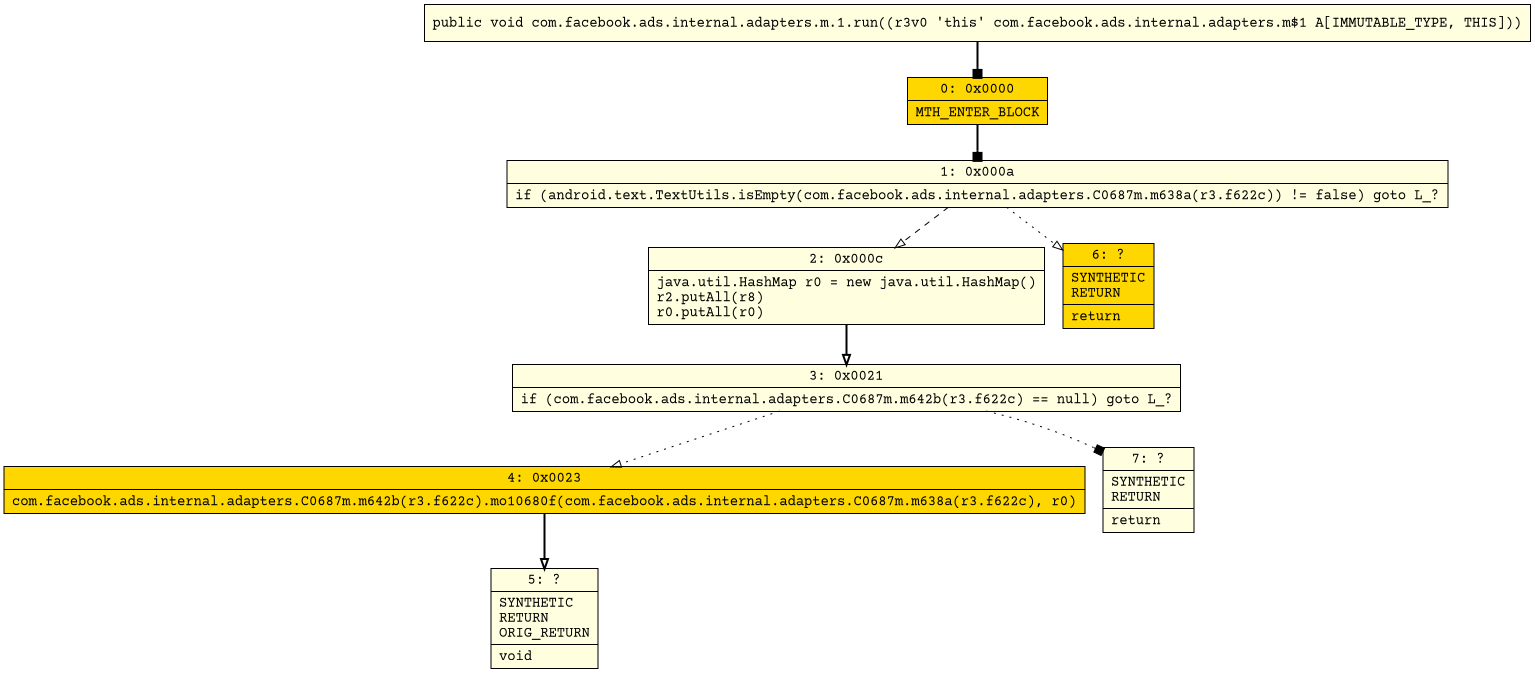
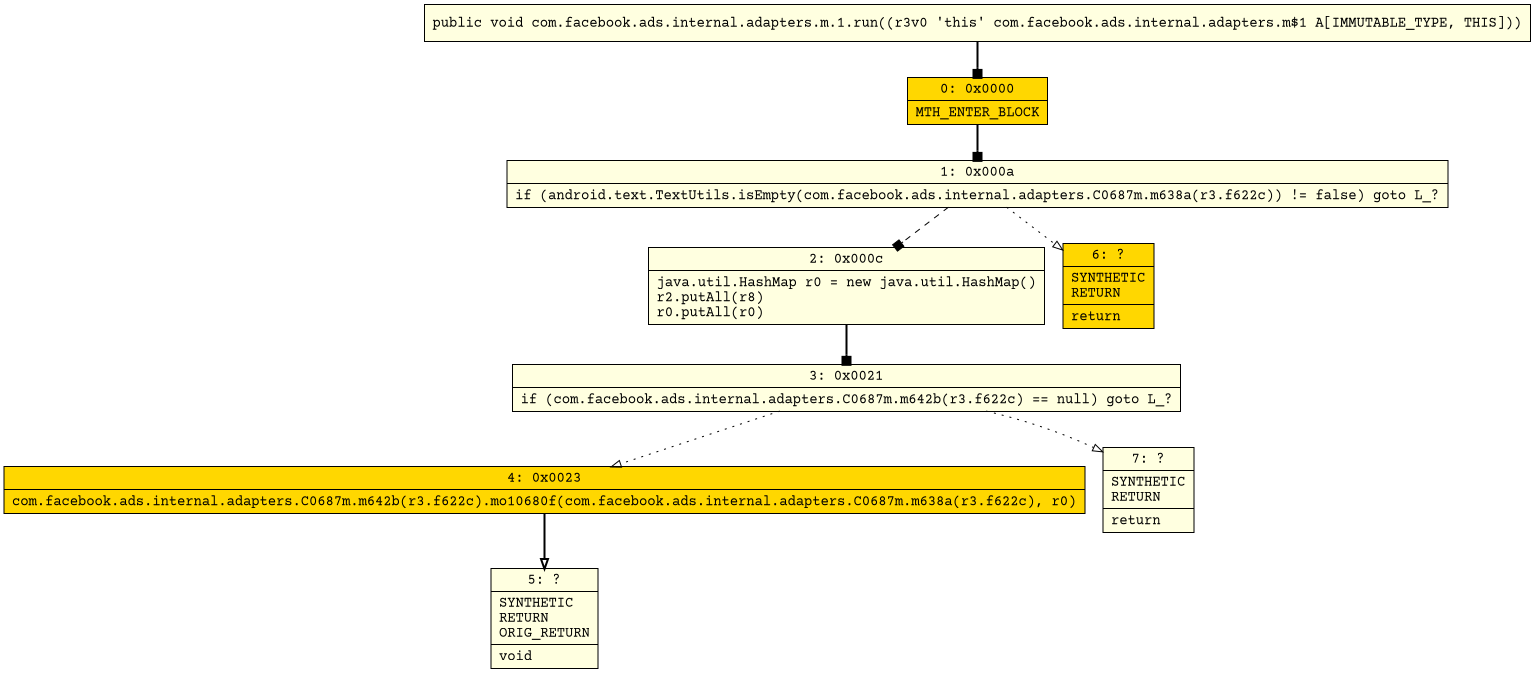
(926, 224) -> (926, 224)
(846, 340) -> (846, 340)
(1041, 427) -> (1041, 427)
